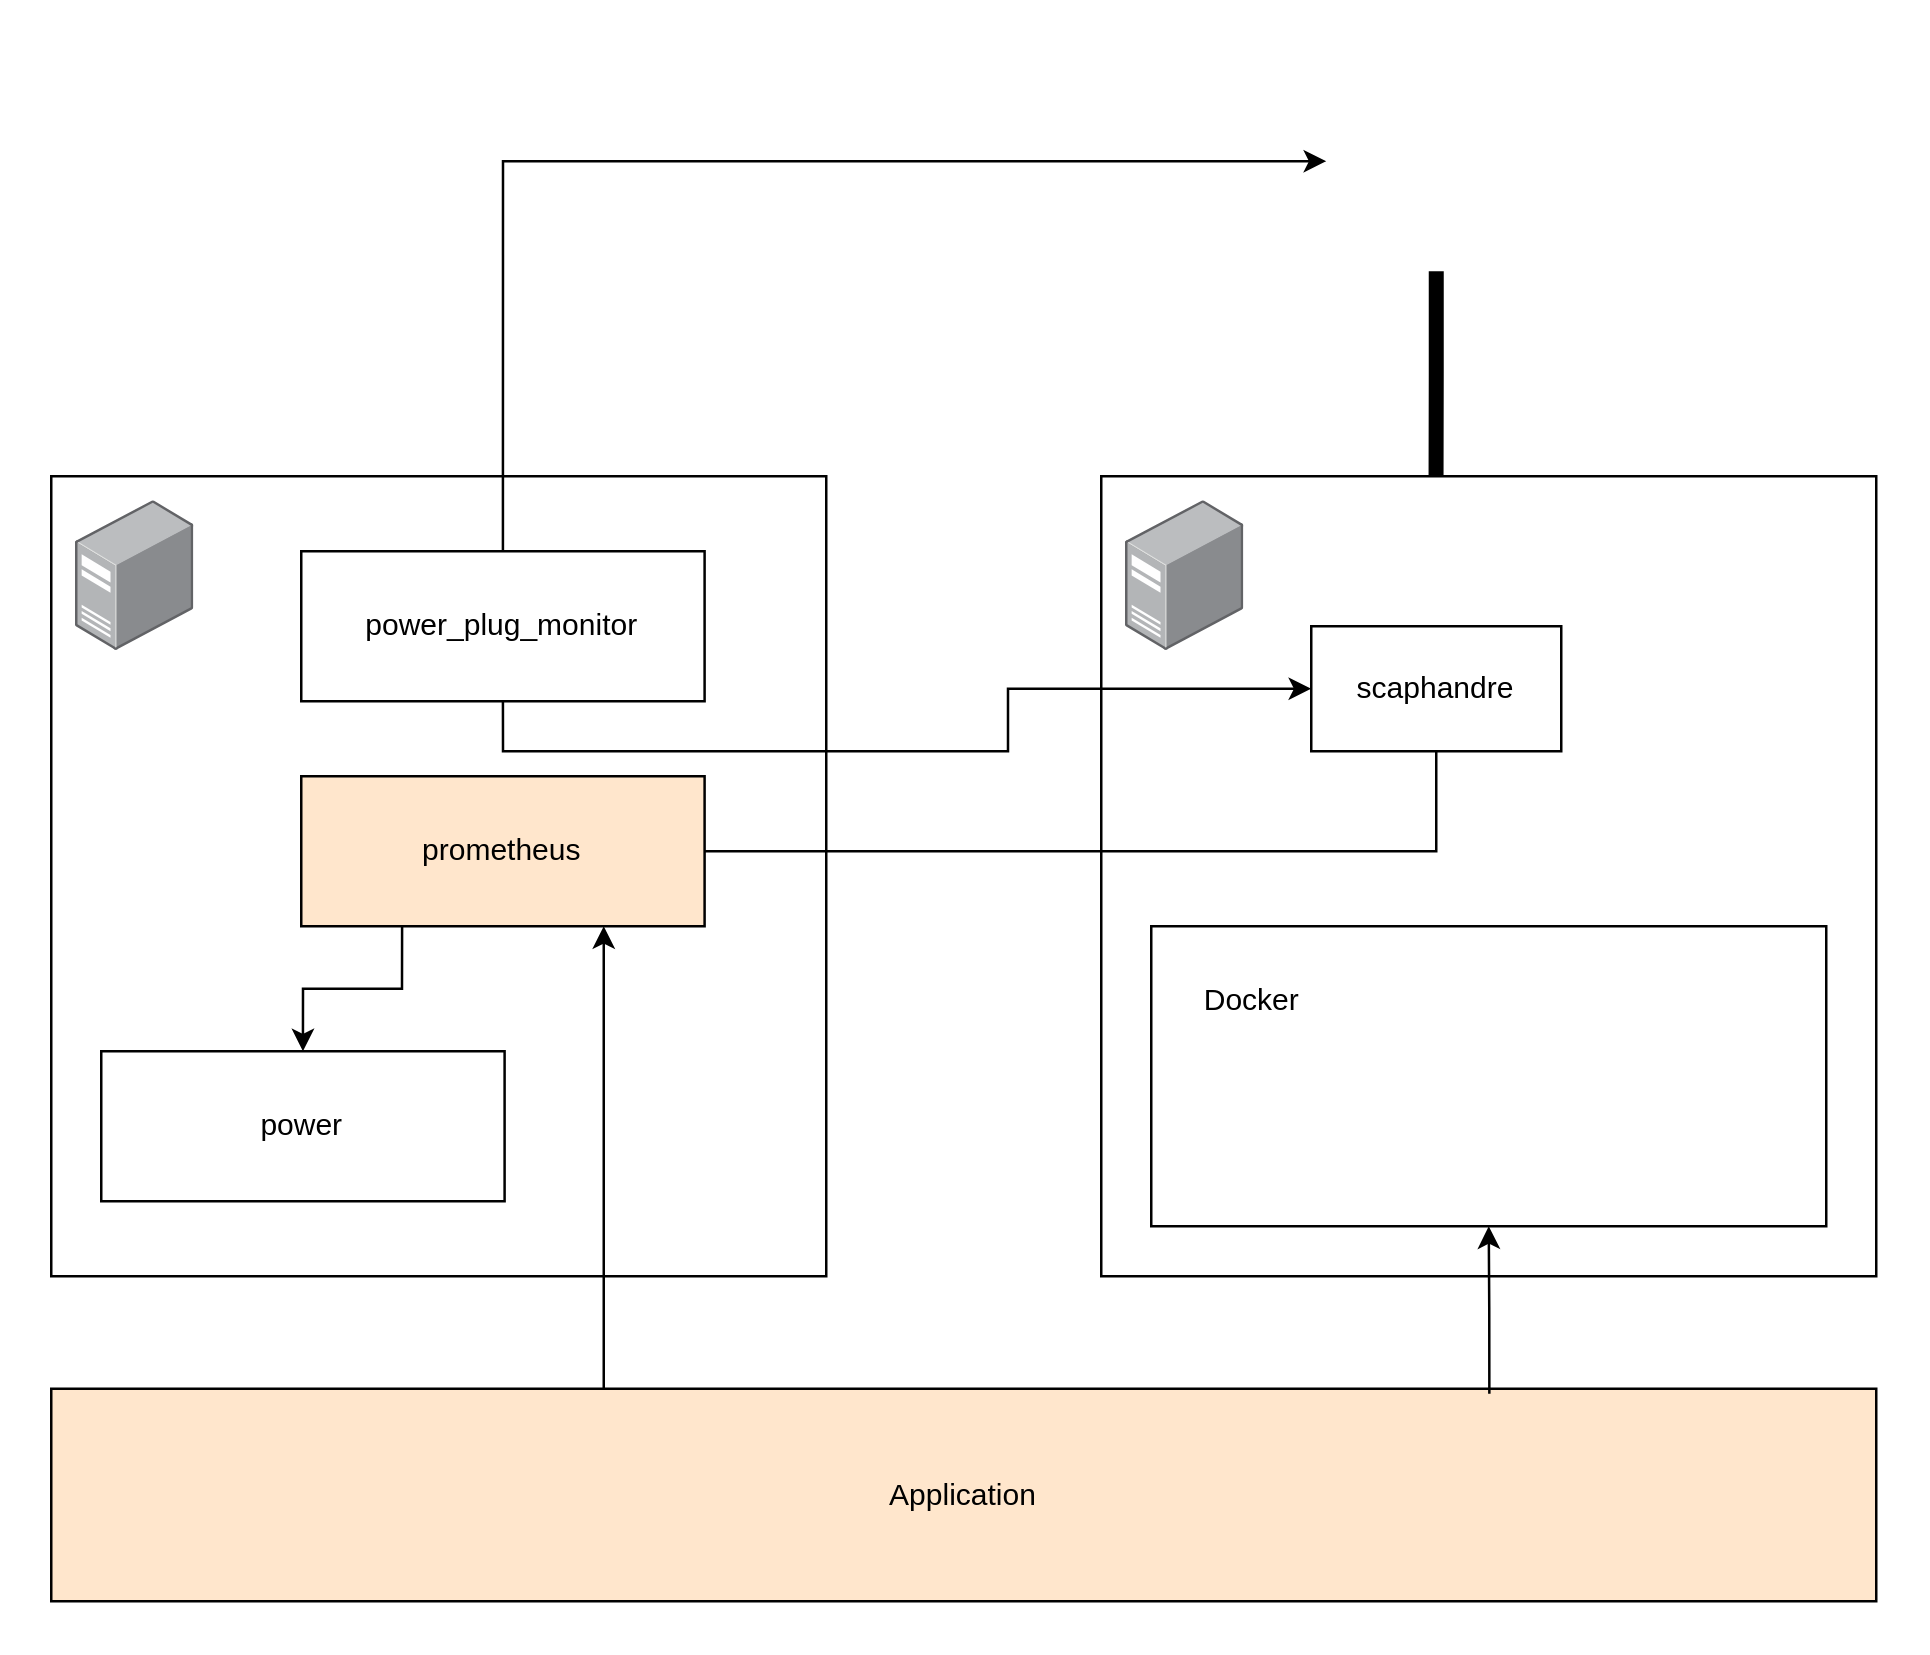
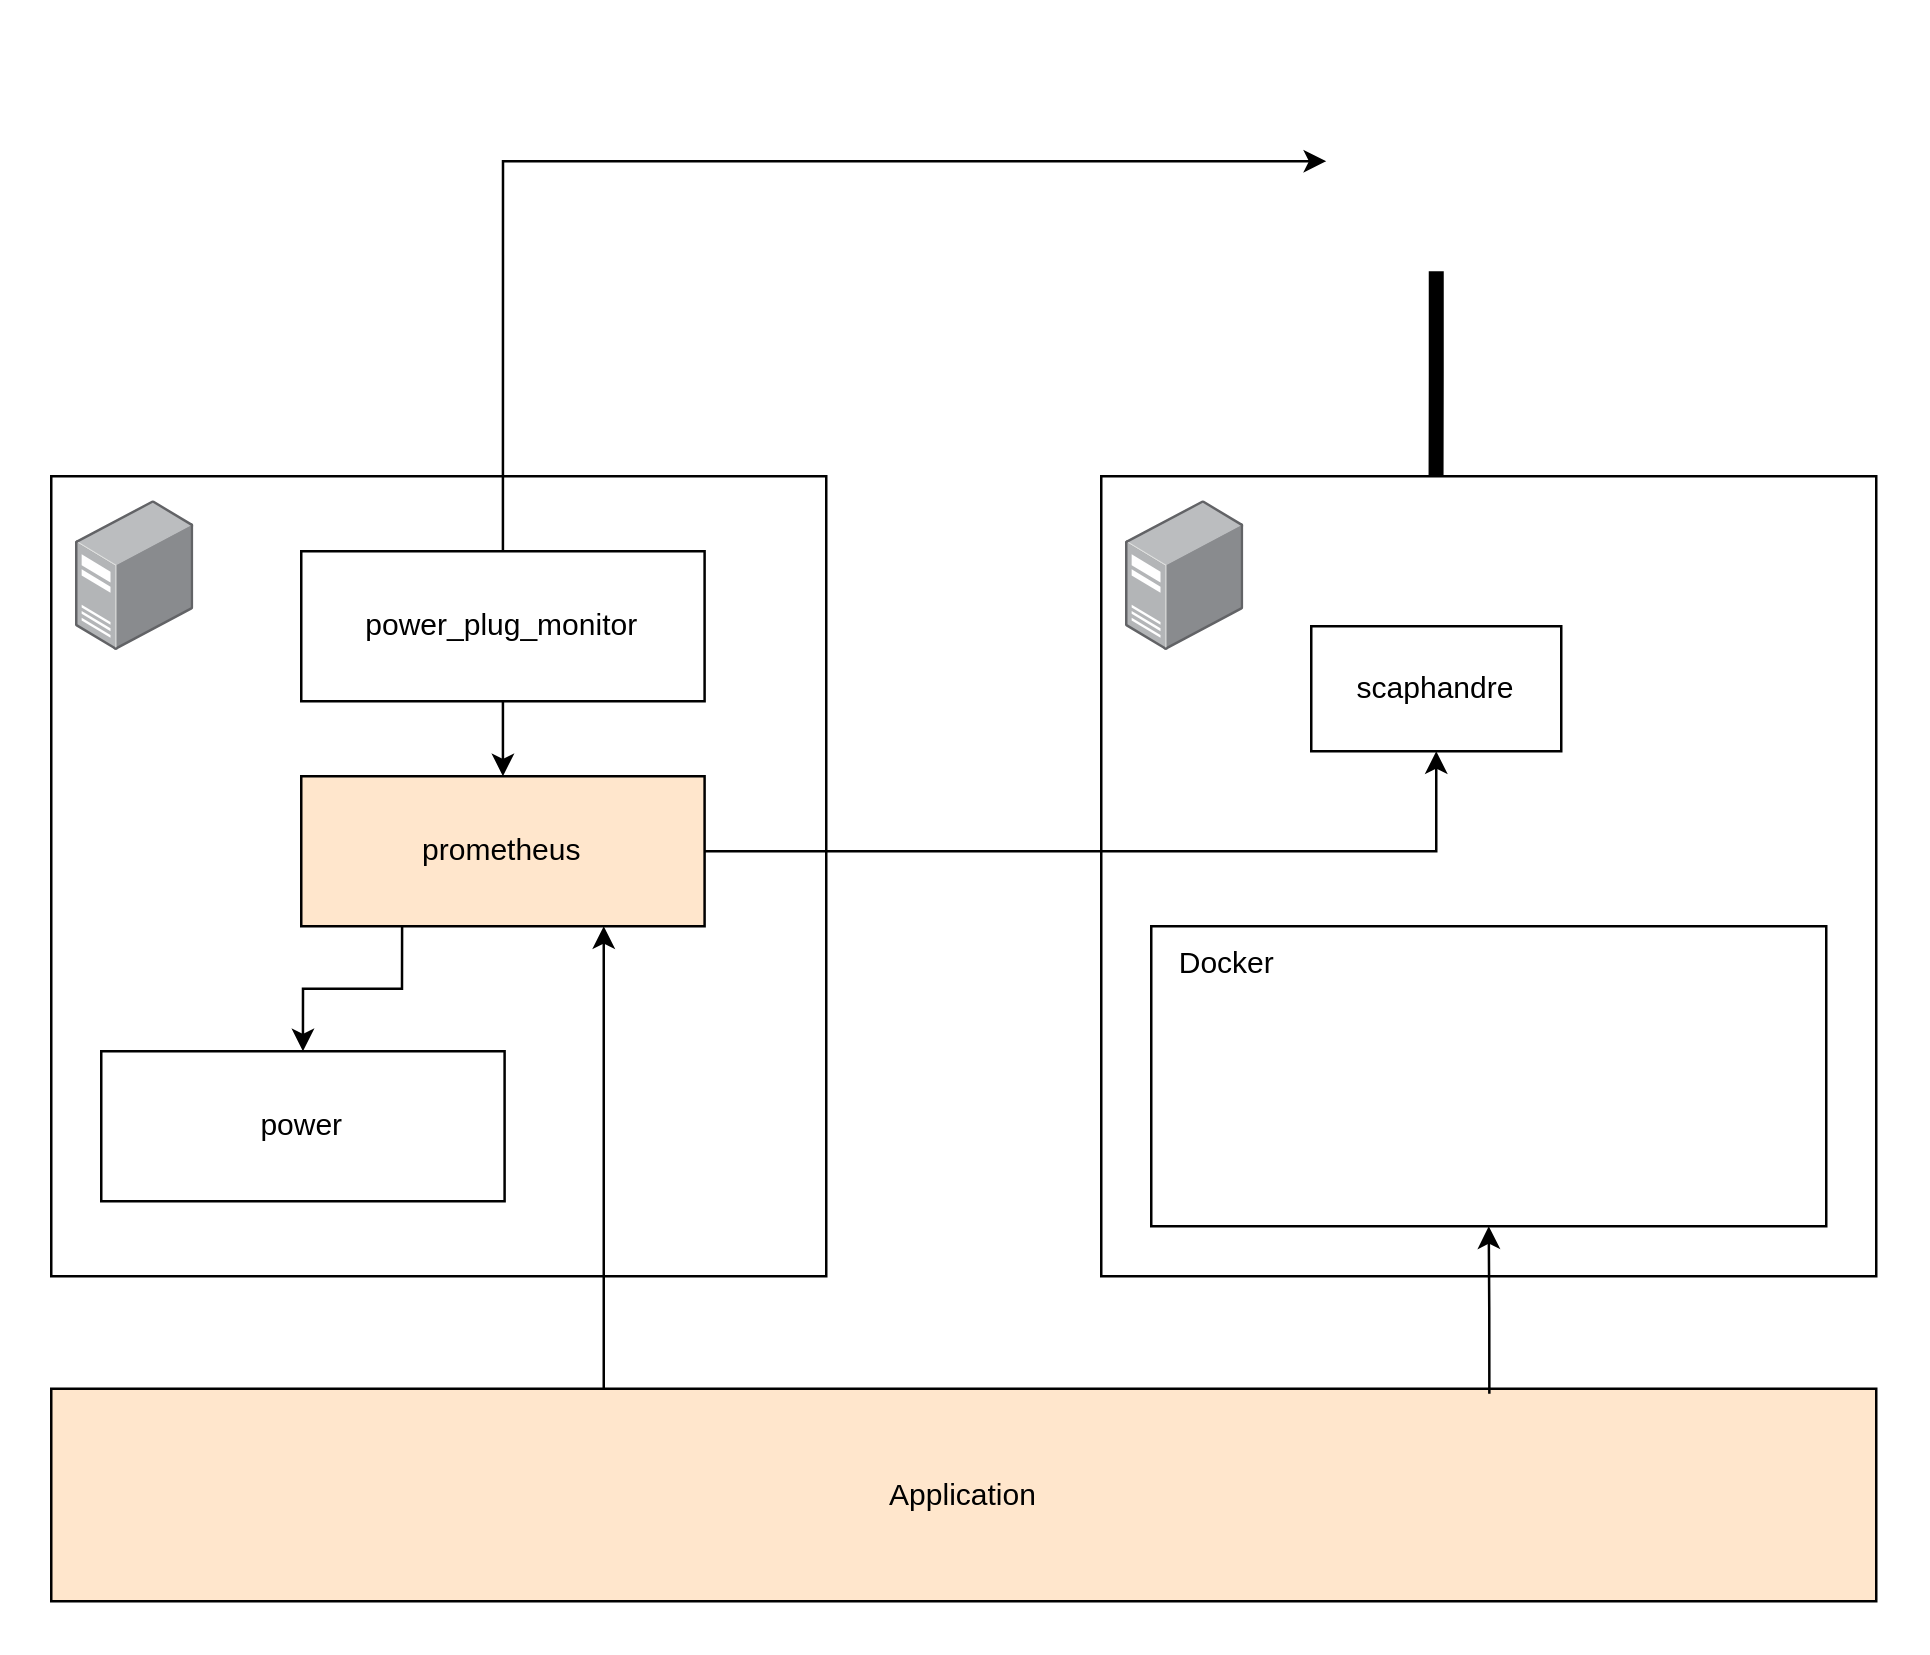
(928, 751) -> (503, 754)
(1436, 762) -> (1436, 769)
(1251, 1001) -> (1226, 964)
